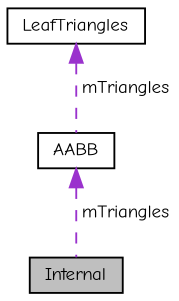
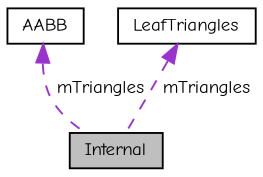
(76, 98) -> (147, 97)
